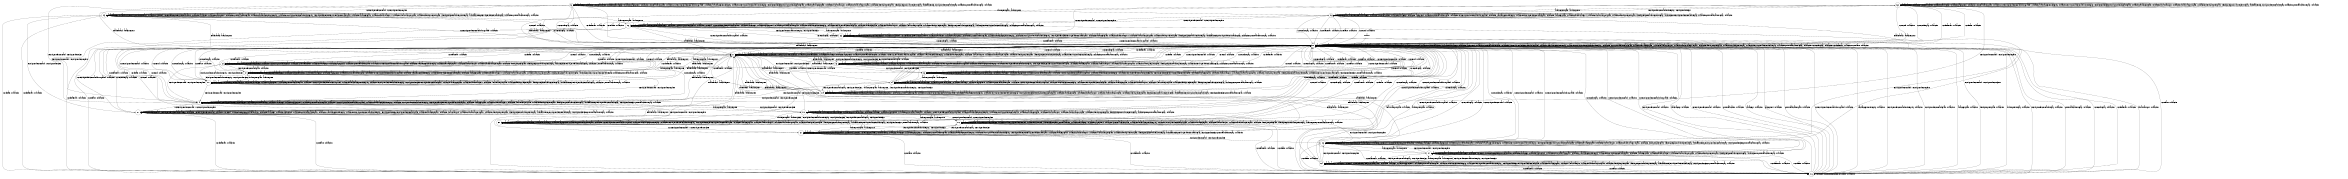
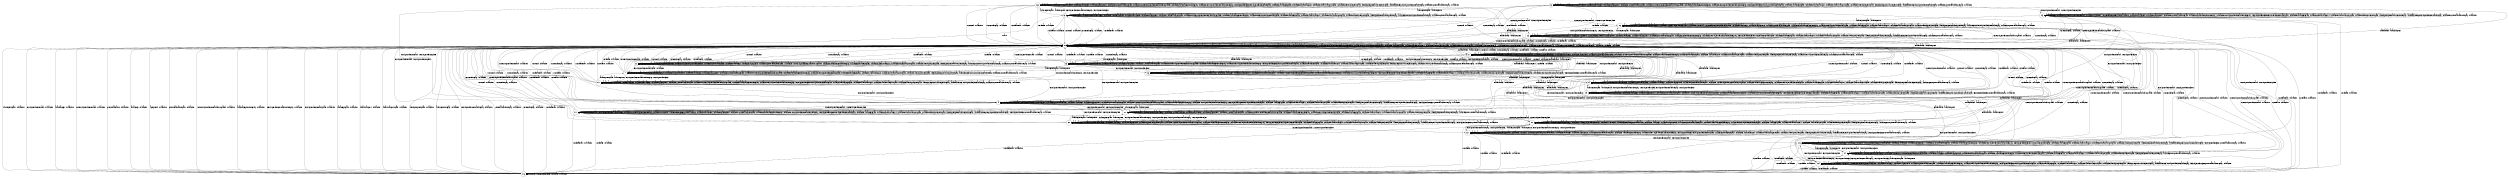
(408, 49) -> none
(719, 83) -> (1504, 83)
